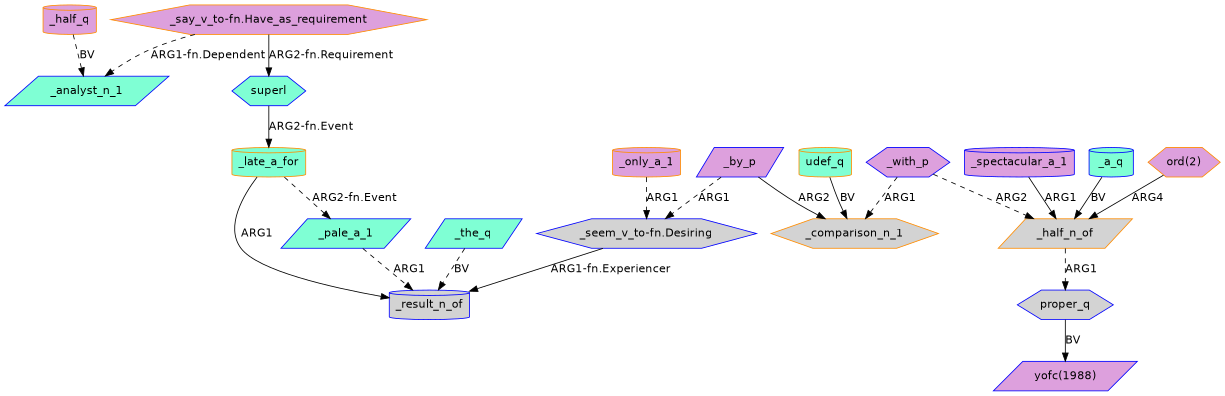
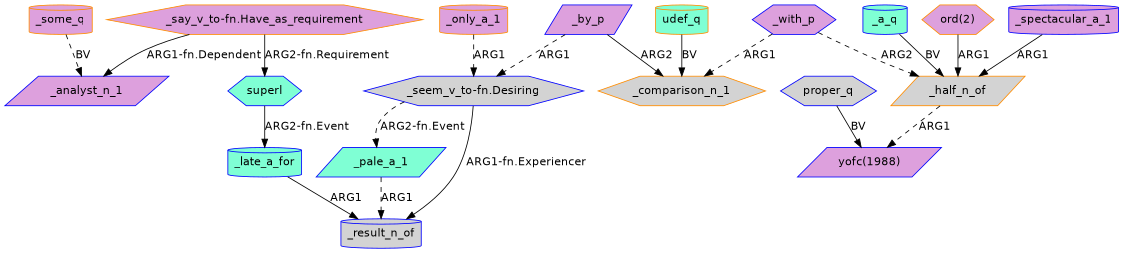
(70, 20) -> (61, 20)
(152, 49) -> (148, 49)
(87, 91) -> (87, 91)
(269, 162) -> (265, 162)
(304, 195) -> (384, 116)
(1148, 198) -> (974, 55)
(474, 234) -> none
(1065, 265) -> (917, 124)
